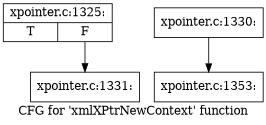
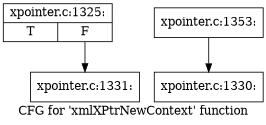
(209, 51) -> (209, 51)
